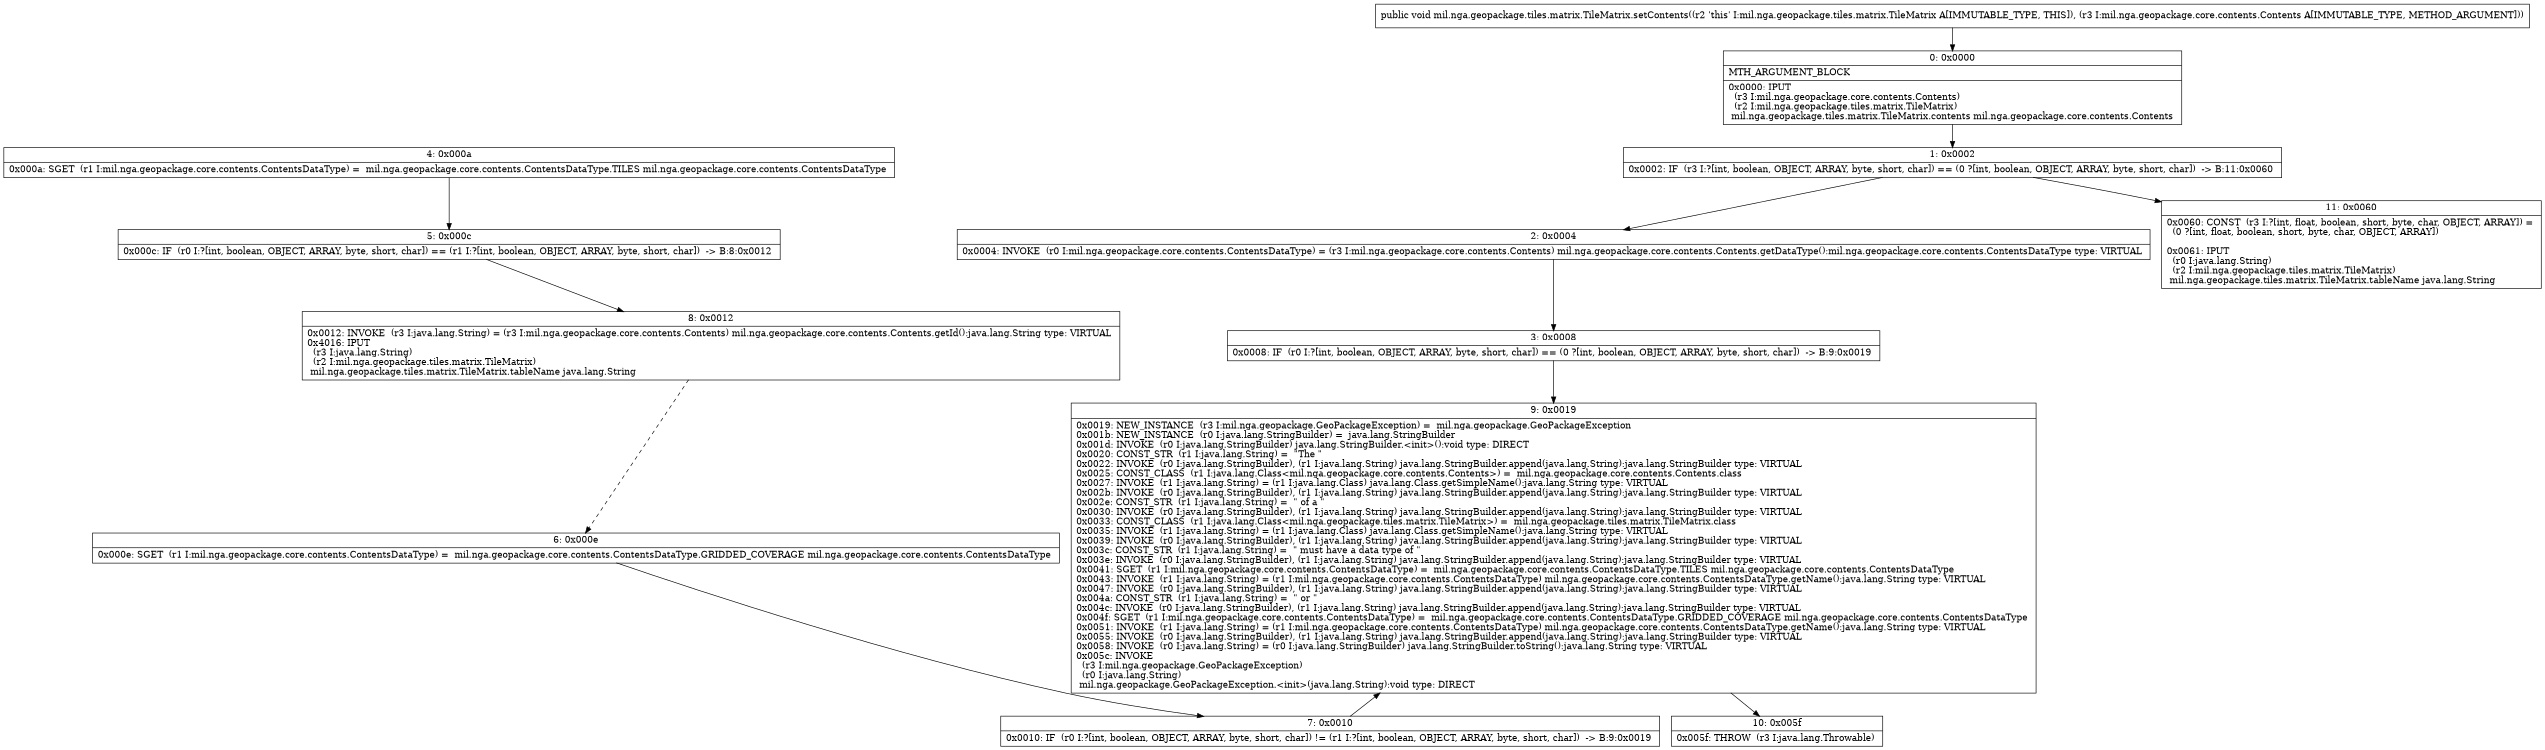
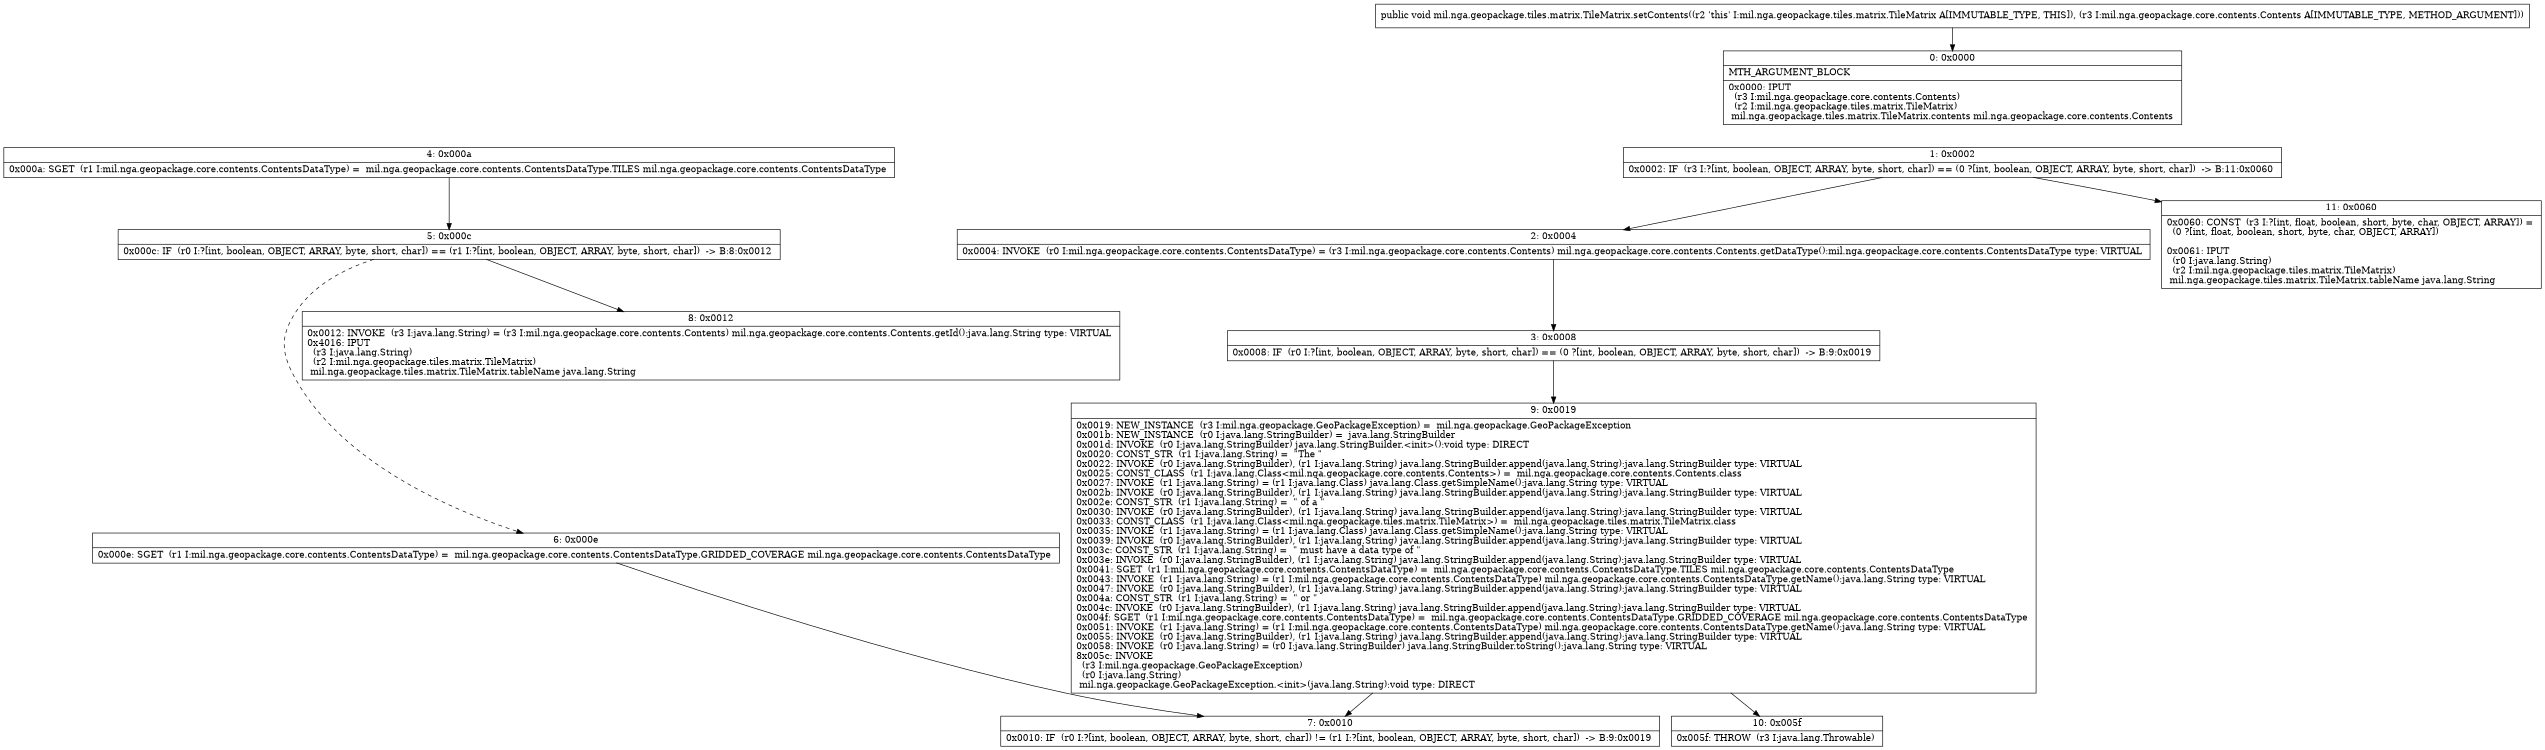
(1953, 133) -> none
(639, 454) -> (328, 422)
(1118, 656) -> (1118, 656)
(1363, 707) -> (1361, 702)
